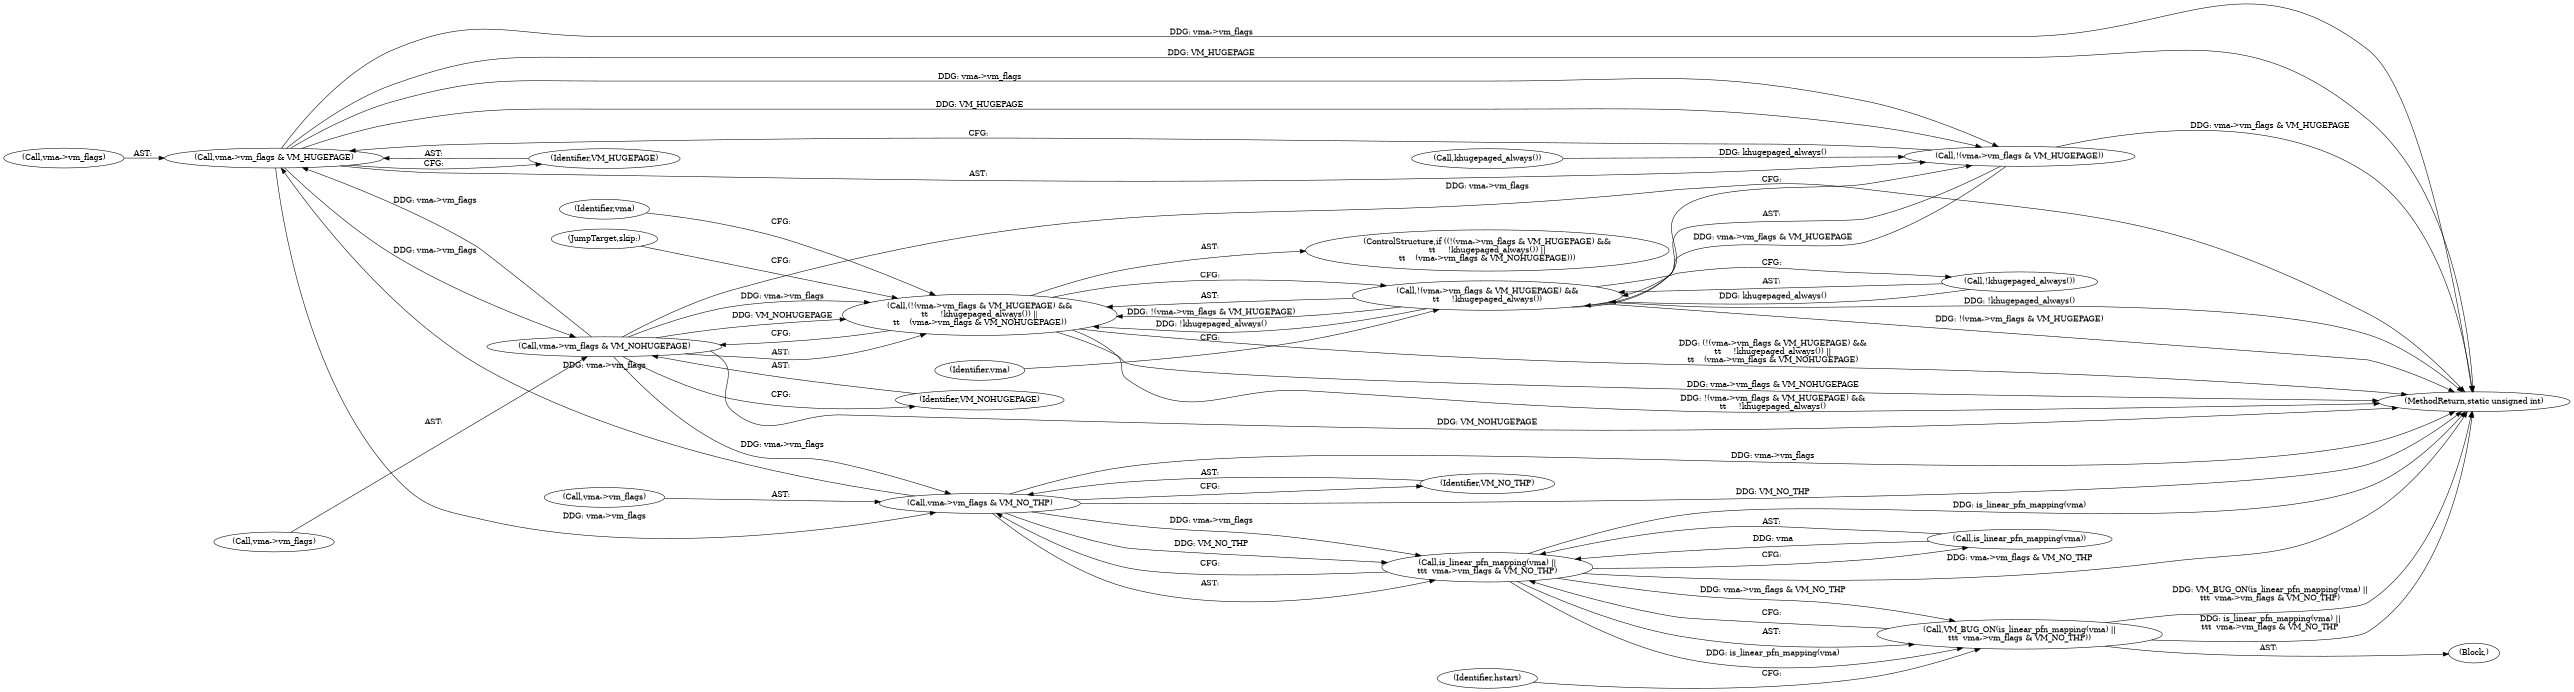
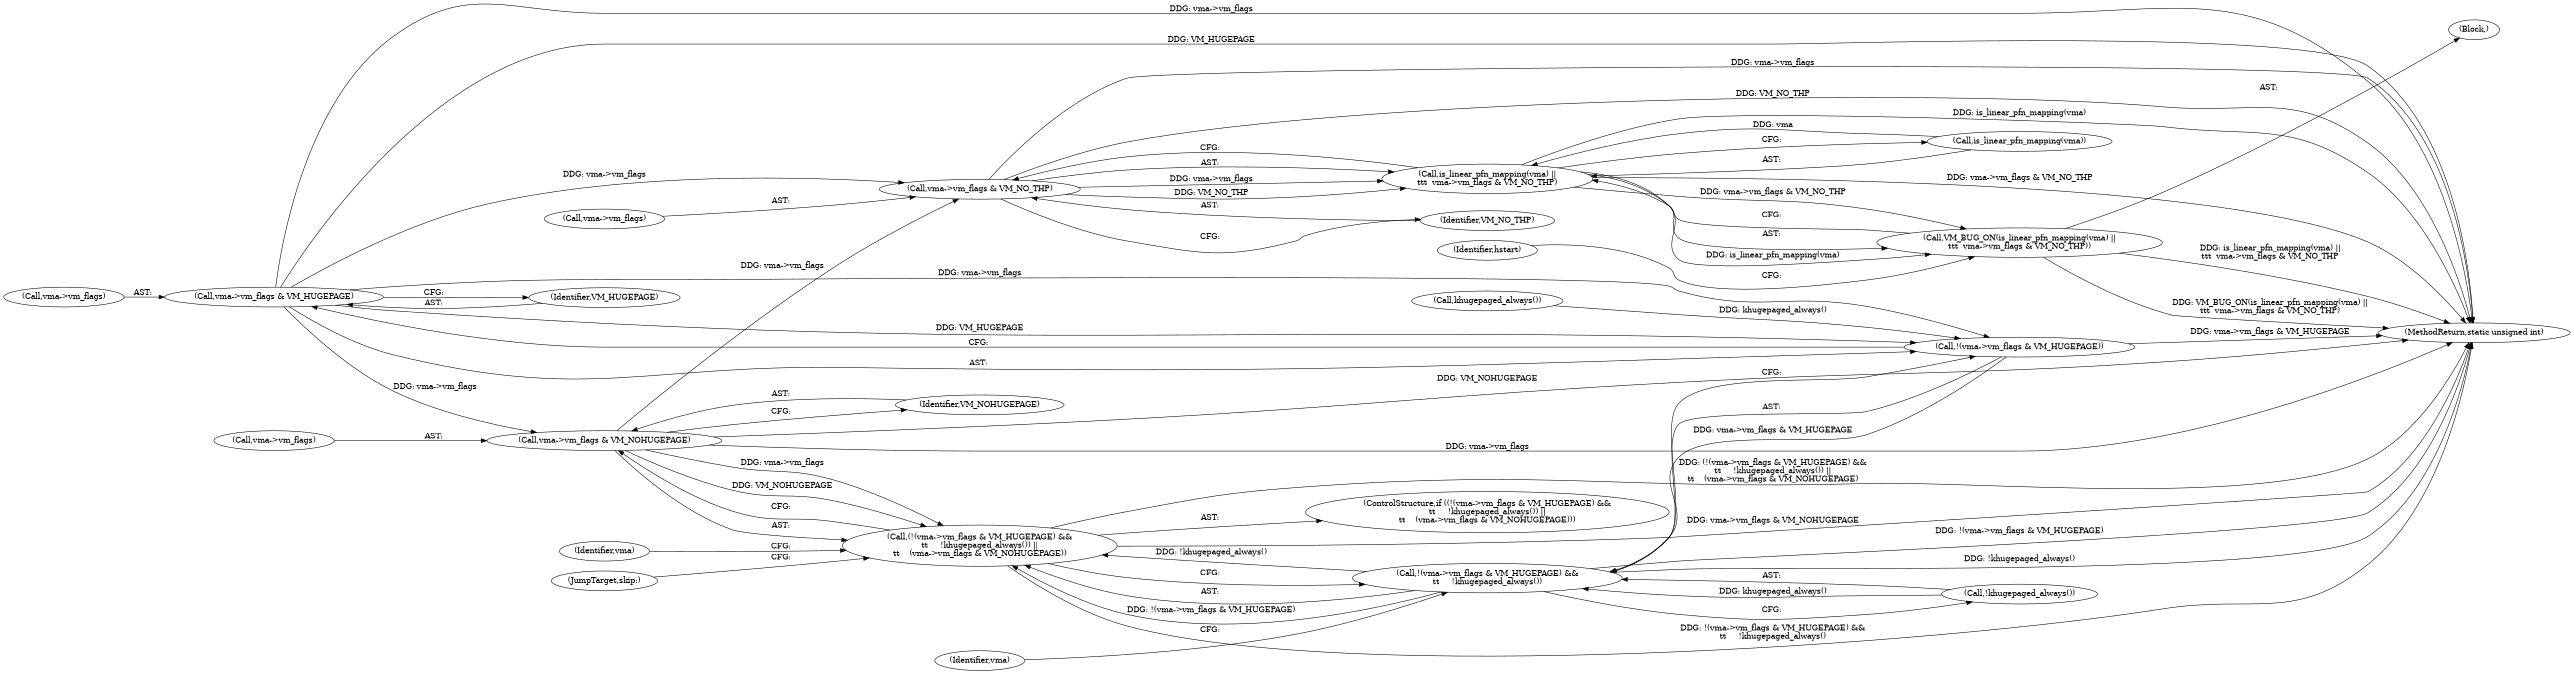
(459, 237) -> none
(561, 405) -> none
